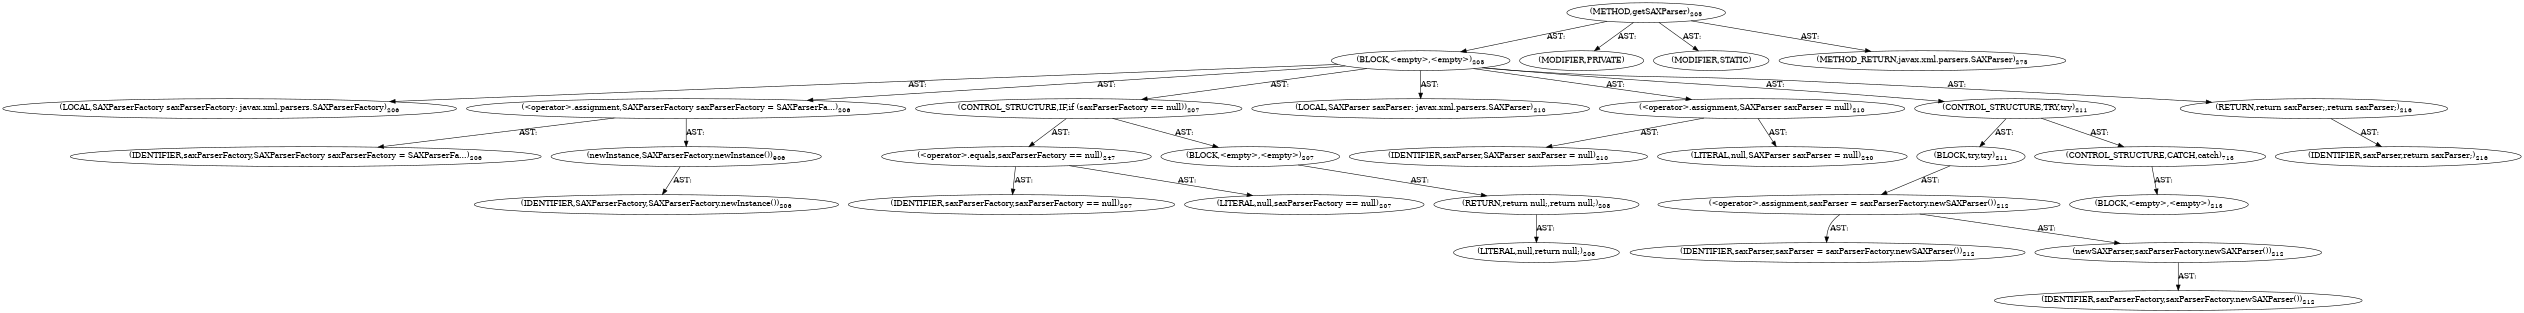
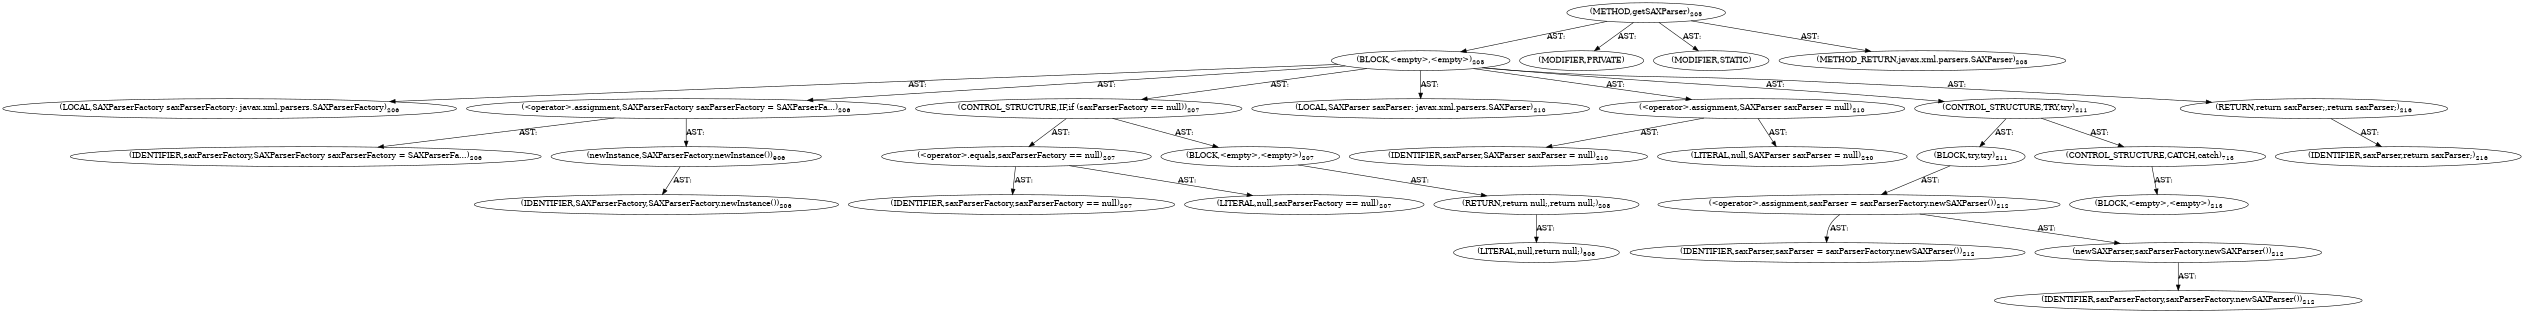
(2022, 60) -> (2022, 60)
(1109, 156) -> (1109, 156)
(1589, 252) -> (1589, 252)
